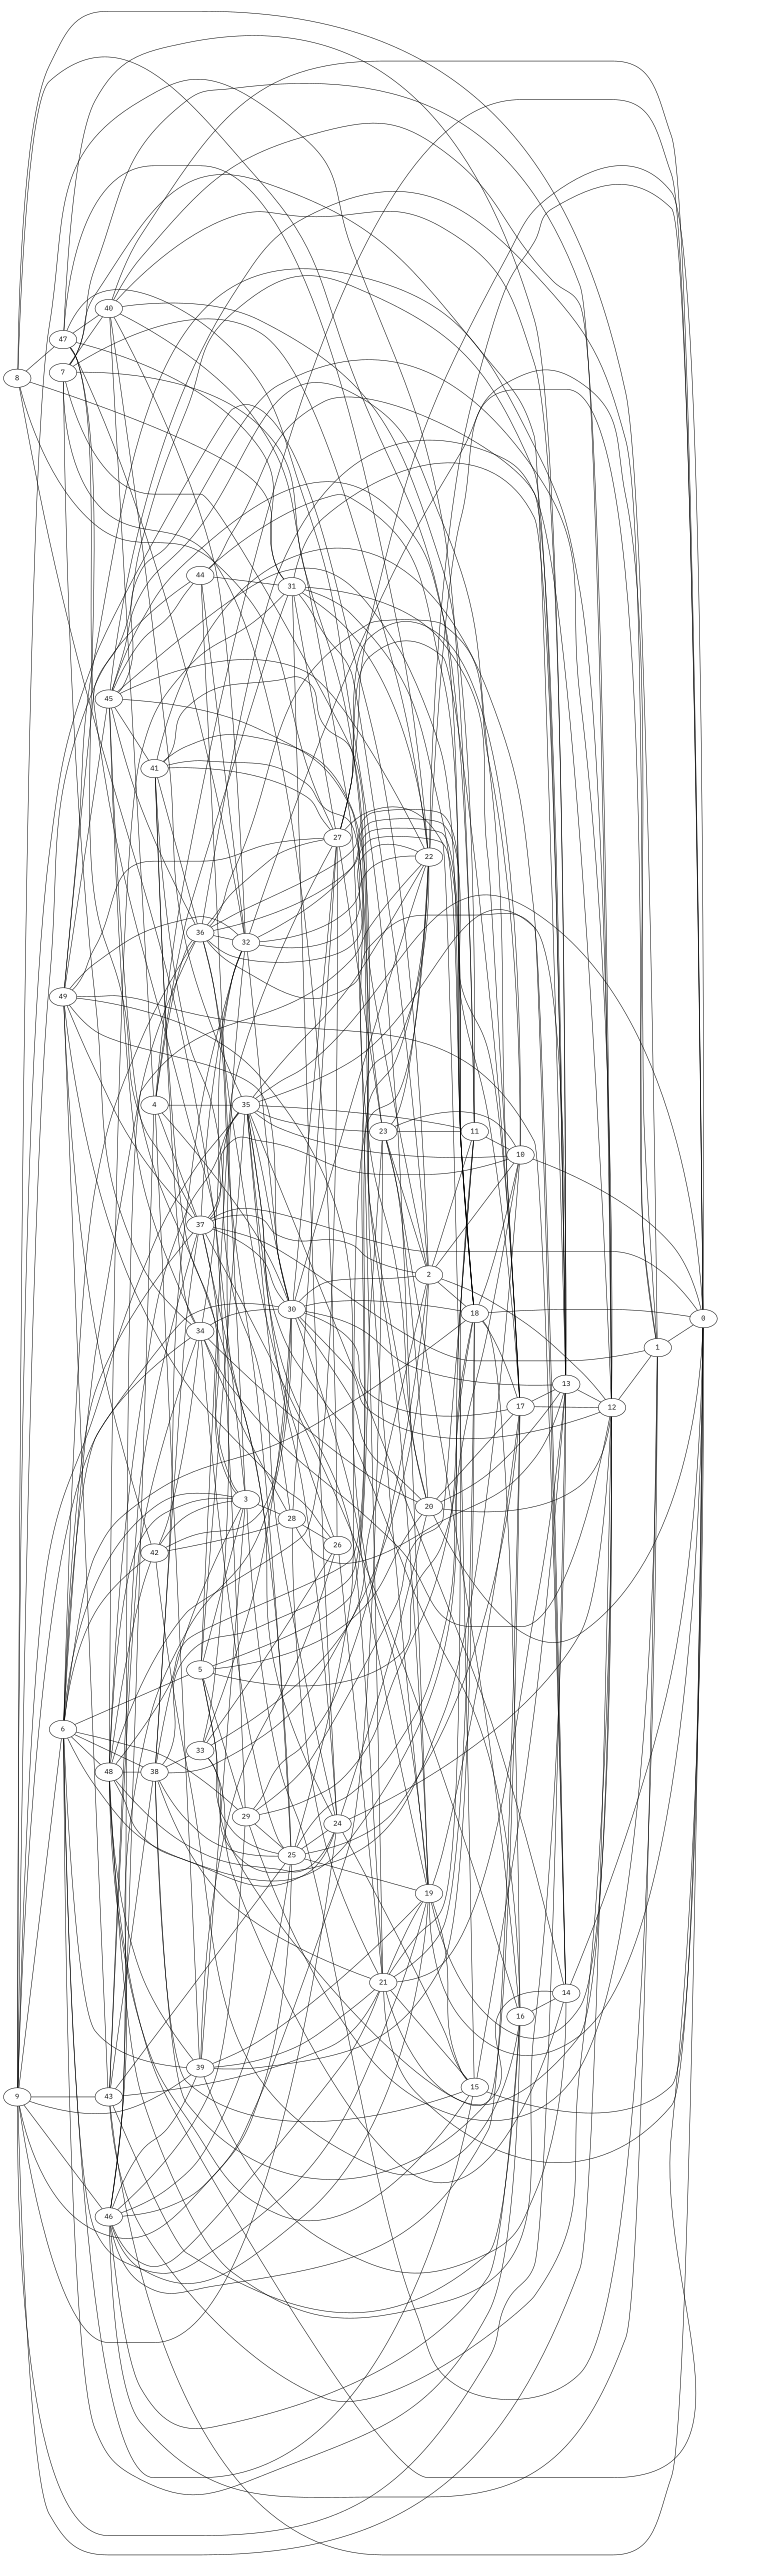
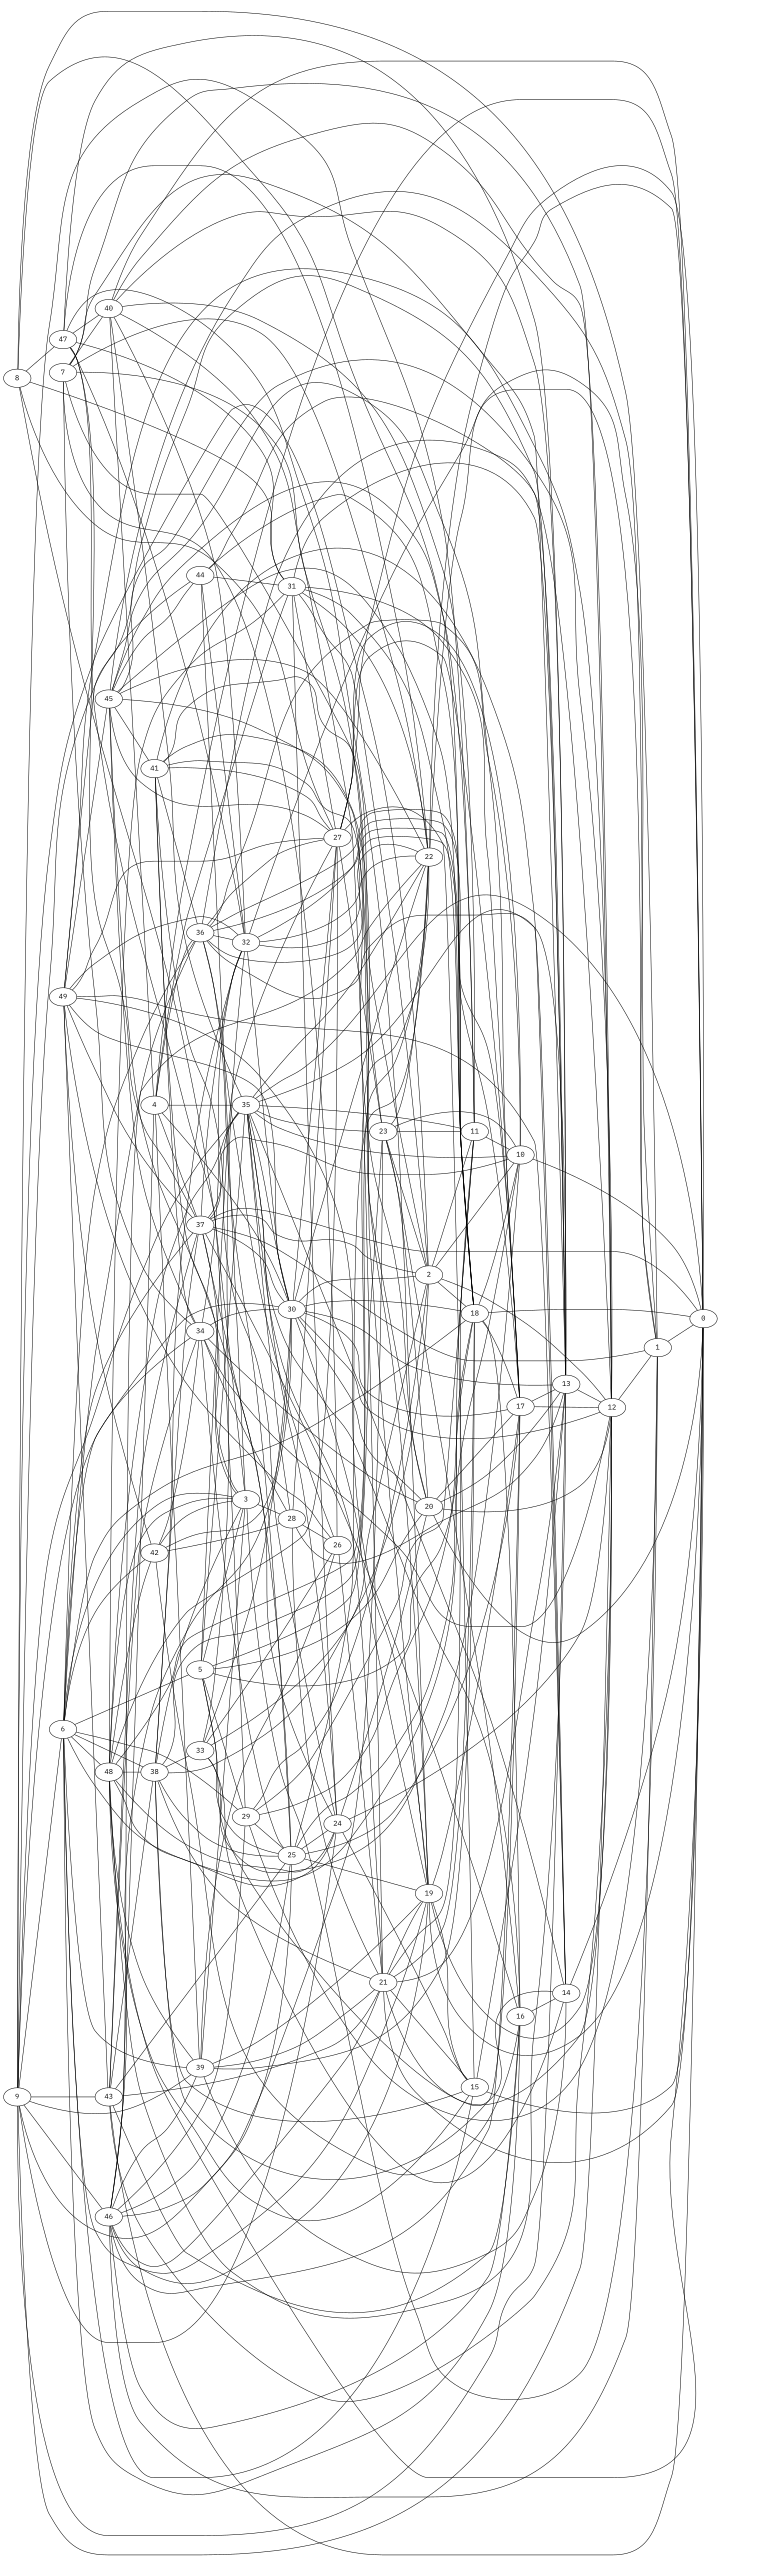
(146, 819) -> (194, 805)
